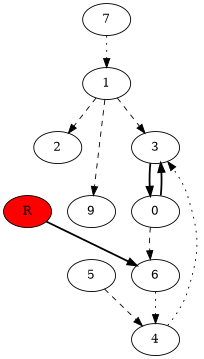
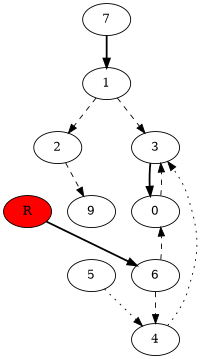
(107, 47) -> (107, 47)
(100, 143) -> (73, 176)
(161, 184) -> (161, 184)
(150, 239) -> (161, 248)
(156, 303) -> (156, 303)
(120, 304) -> (120, 304)
